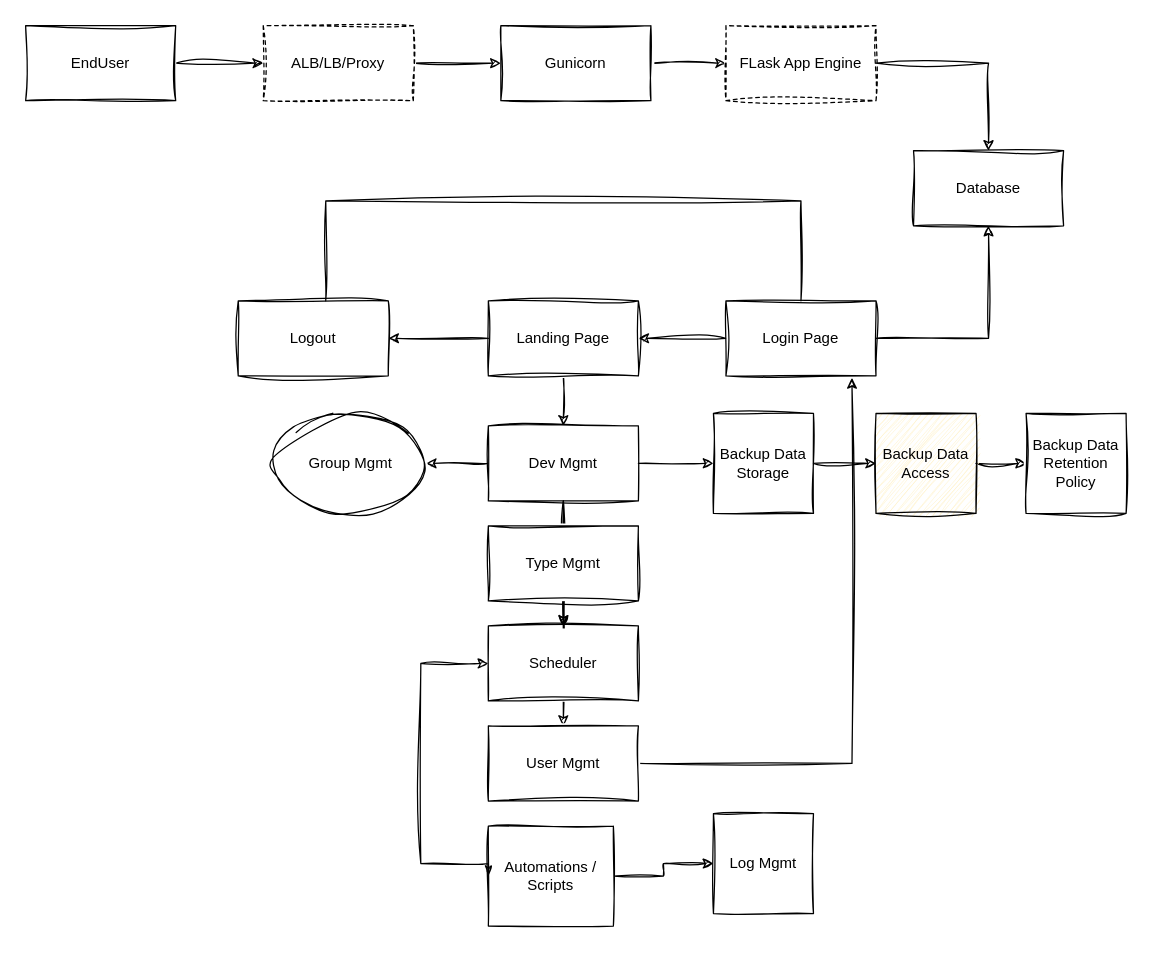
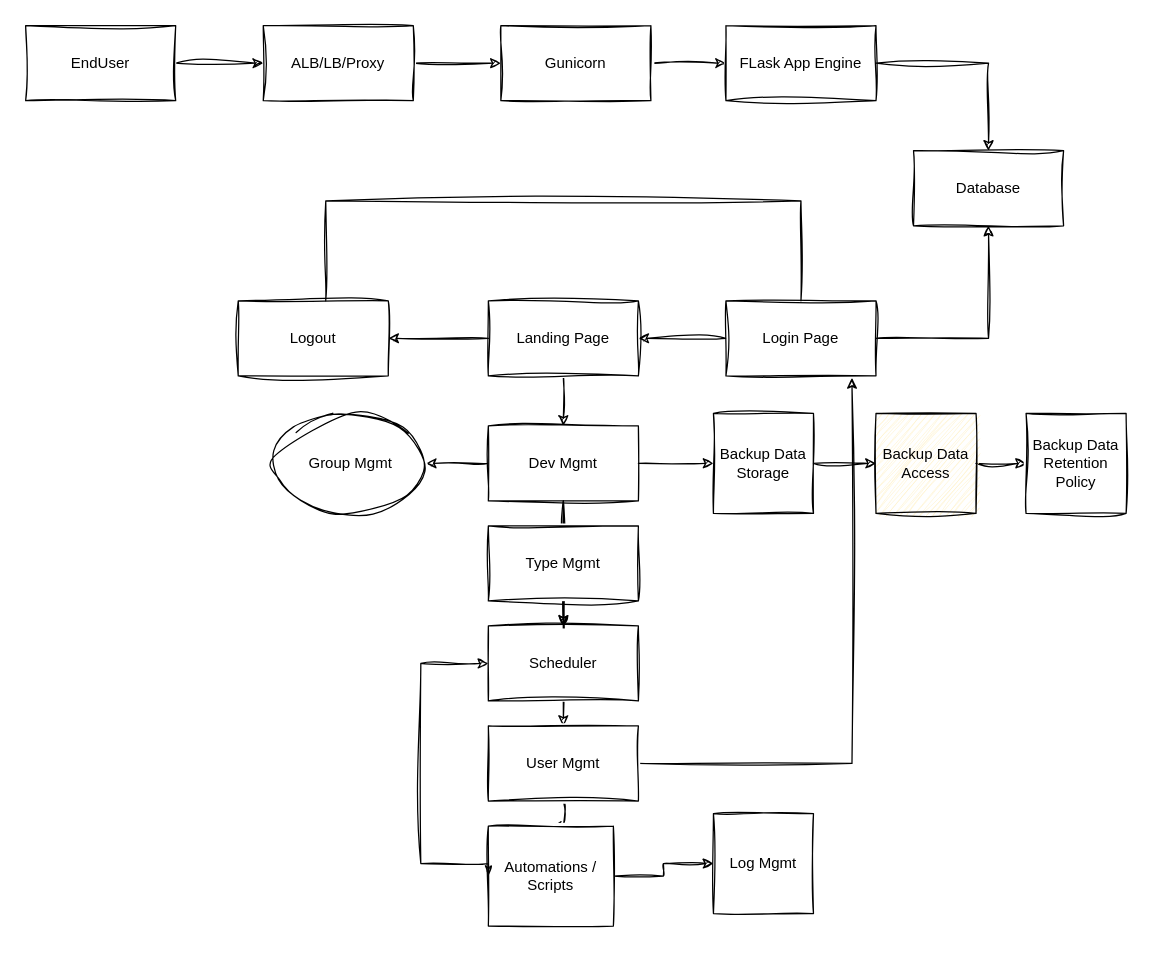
(338, 63) -> (338, 63)
(801, 63) -> (801, 63)
none -> (563, 812)
